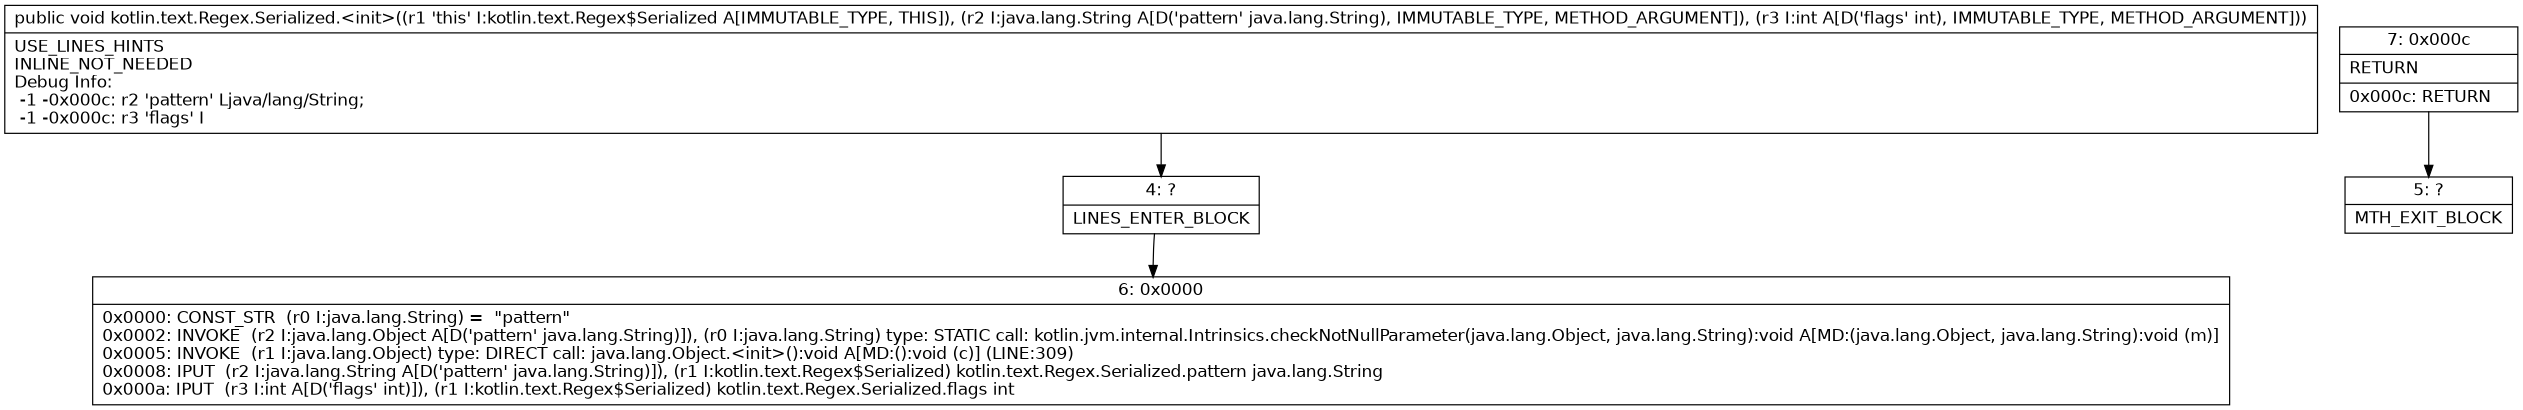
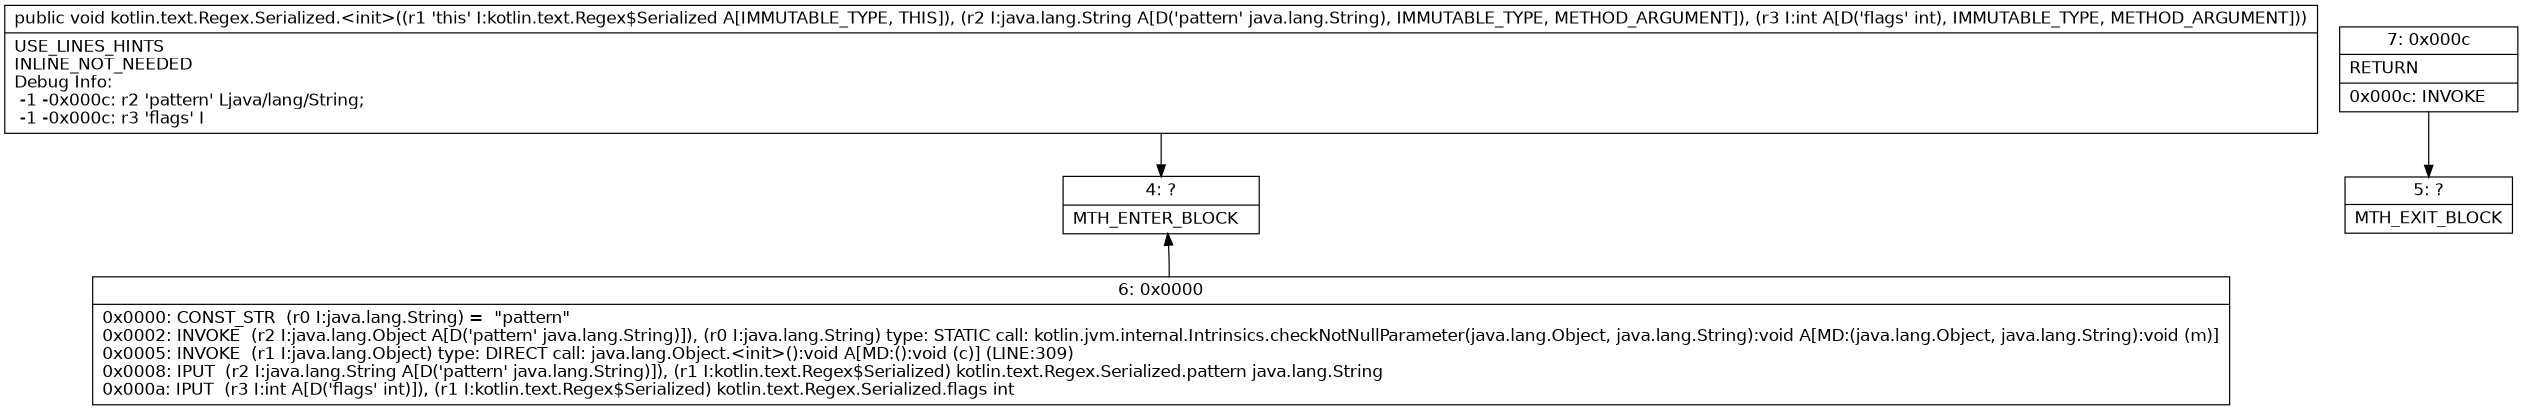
(2429, 97) -> (2426, 97)
(1161, 219) -> (1156, 219)
(1154, 249) -> (1169, 261)
